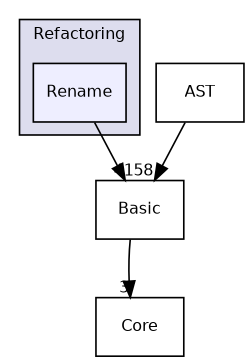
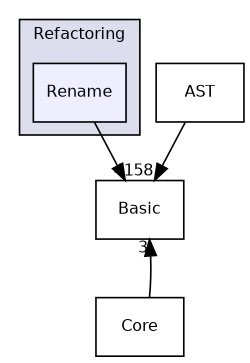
(129, 260) -> (151, 277)
